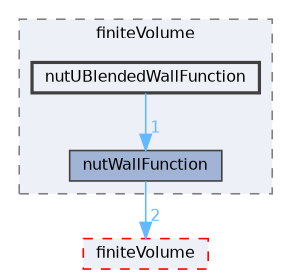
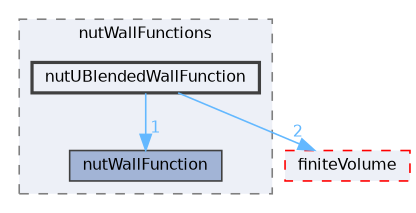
(146, 34) -> (146, 34)
(146, 204) -> (239, 118)
